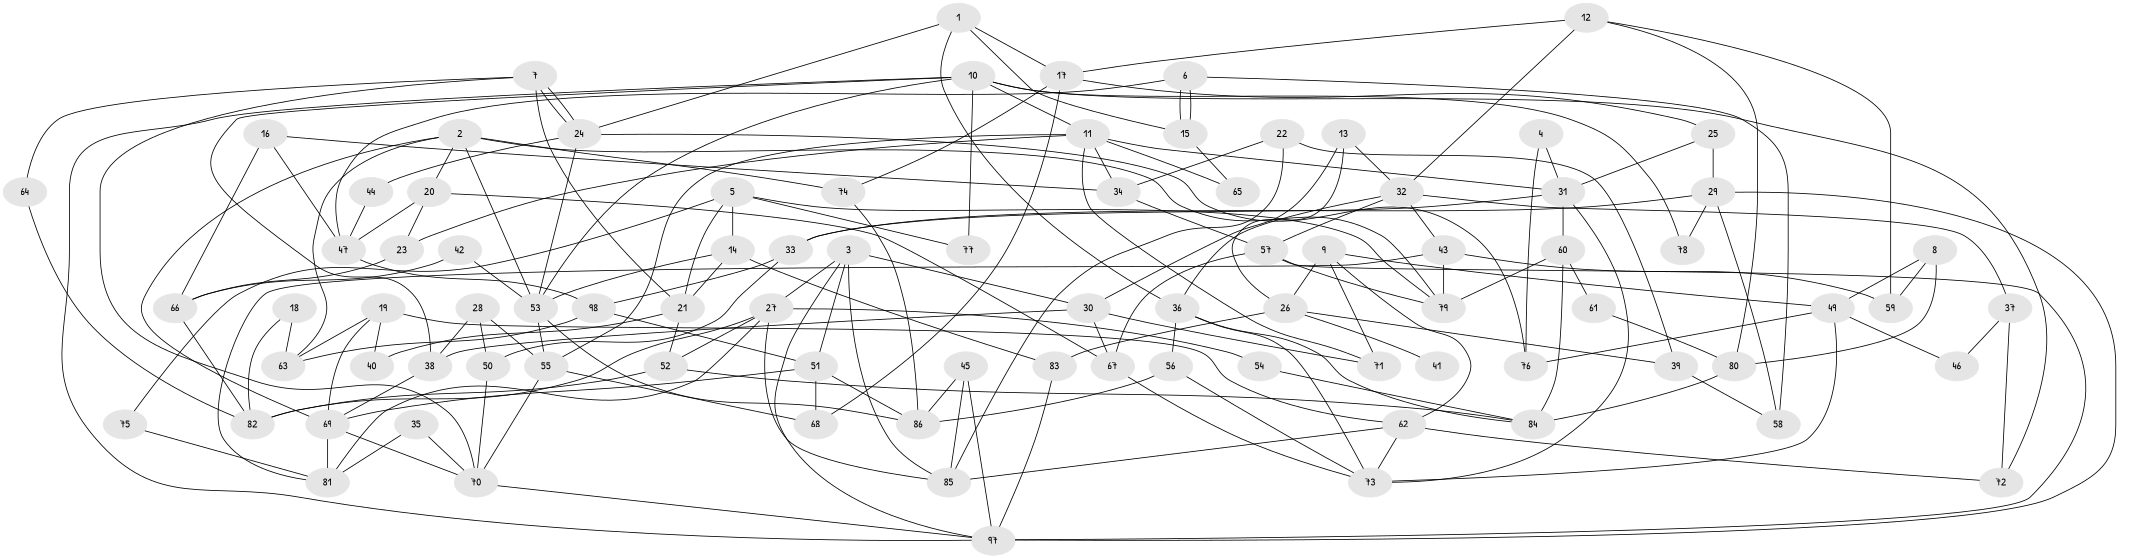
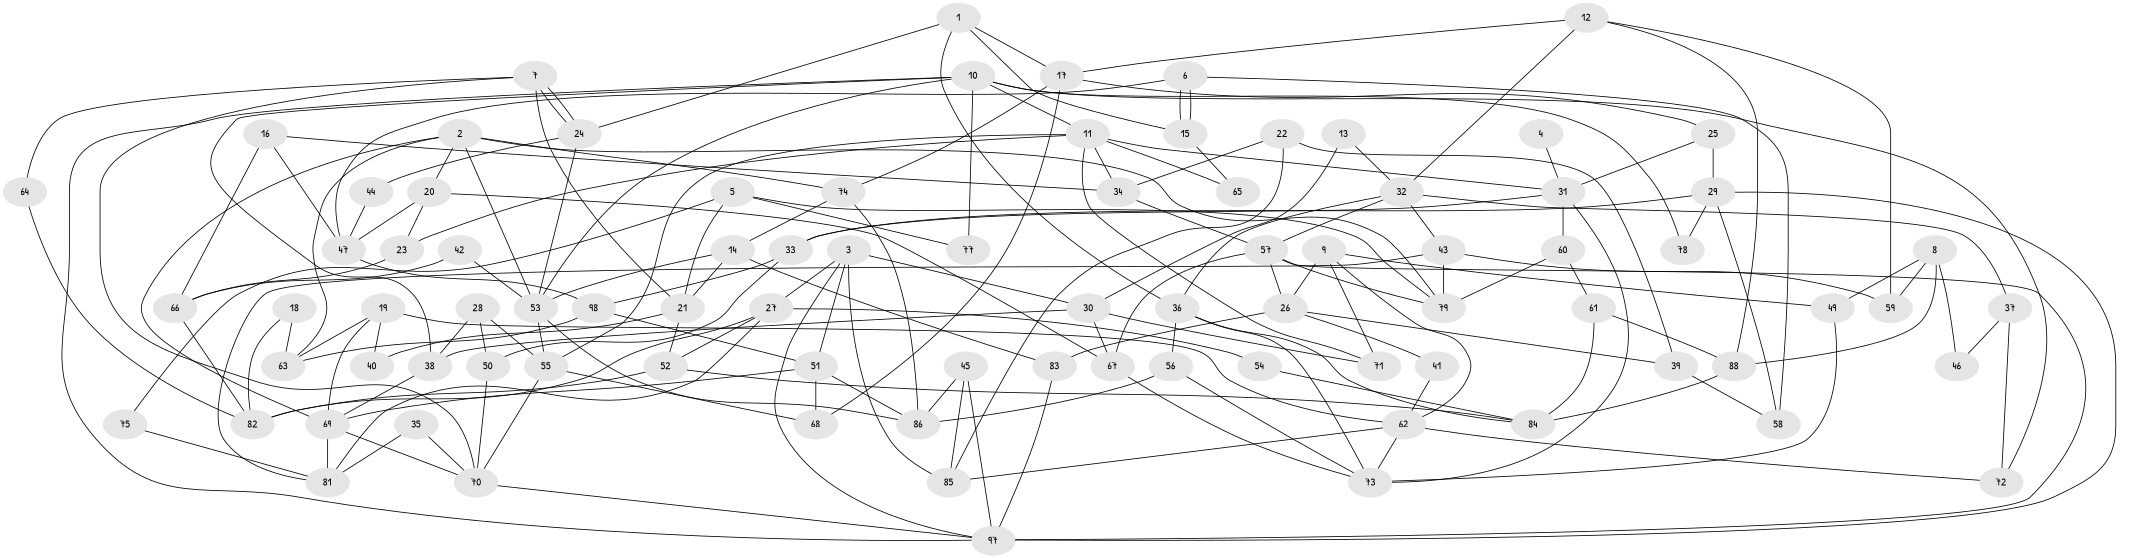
(733, 221) -> (782, 224)
(1232, 248) -> (1276, 279)
(1560, 339) -> (1584, 375)
(1901, 341) -> (1949, 308)
(1526, 366) -> none
(1734, 366) -> (1734, 366)
none -> (1421, 395)
(804, 450) -> none
